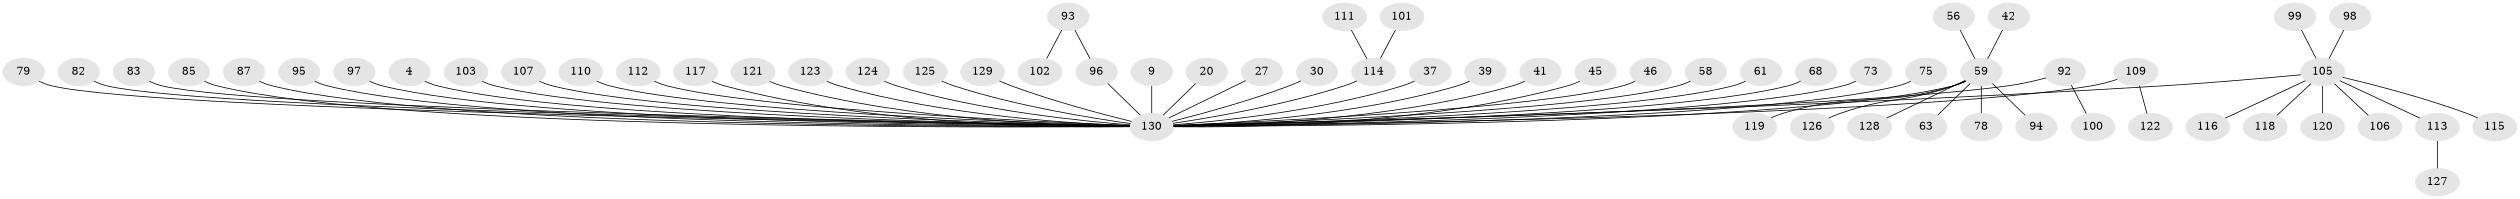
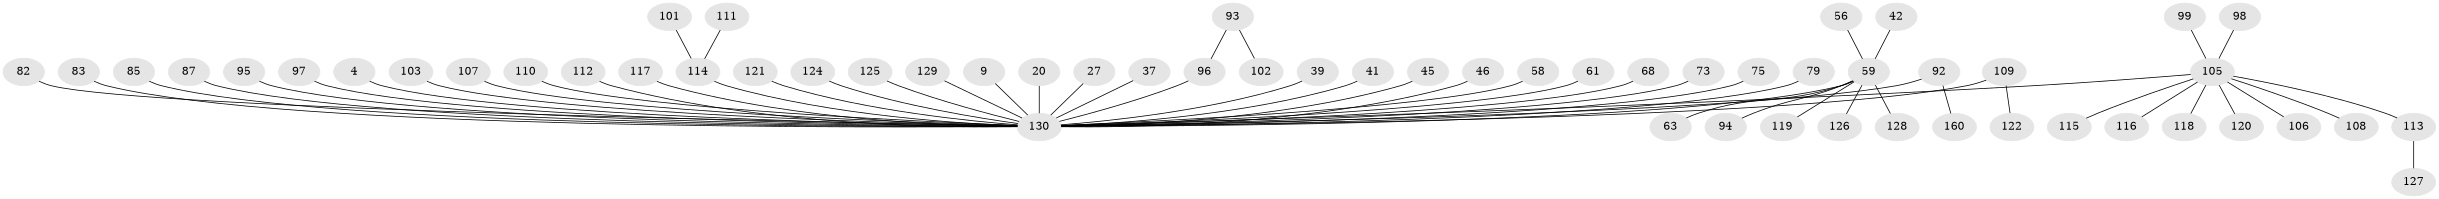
(810, 72) -> none
(1317, 72) -> none
(1981, 127) -> none
(2093, 127) -> (1955, 127)
none -> (2356, 127)
